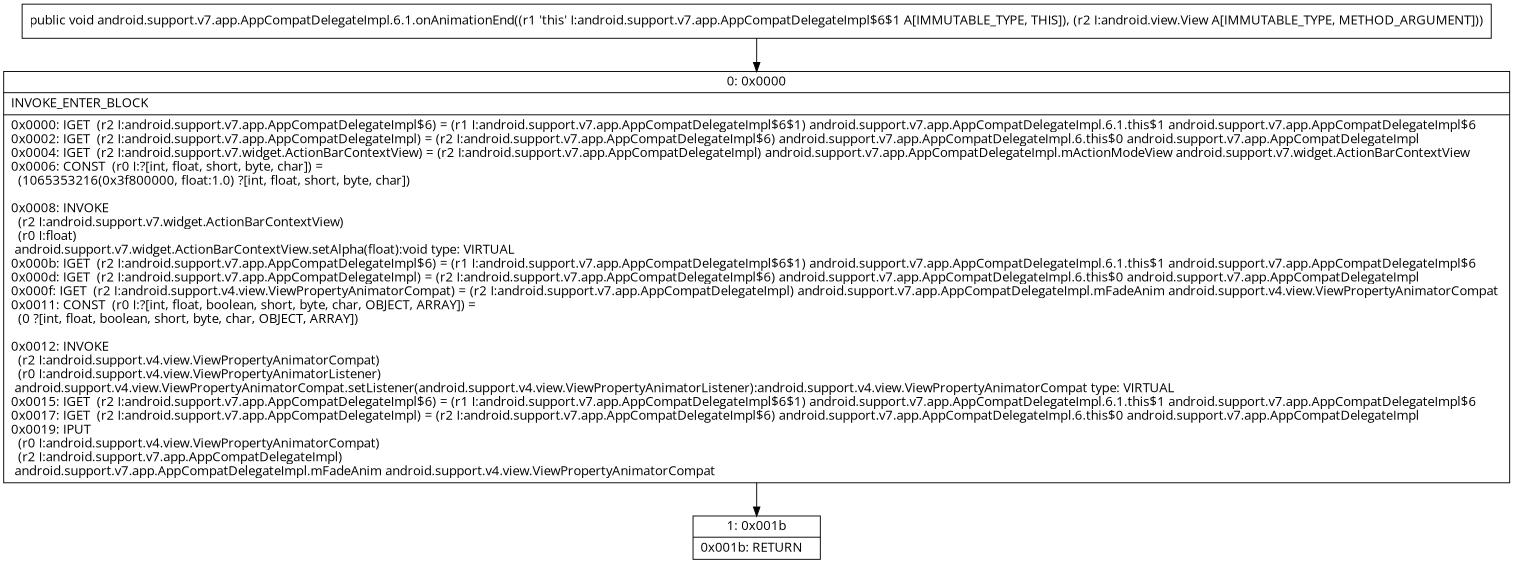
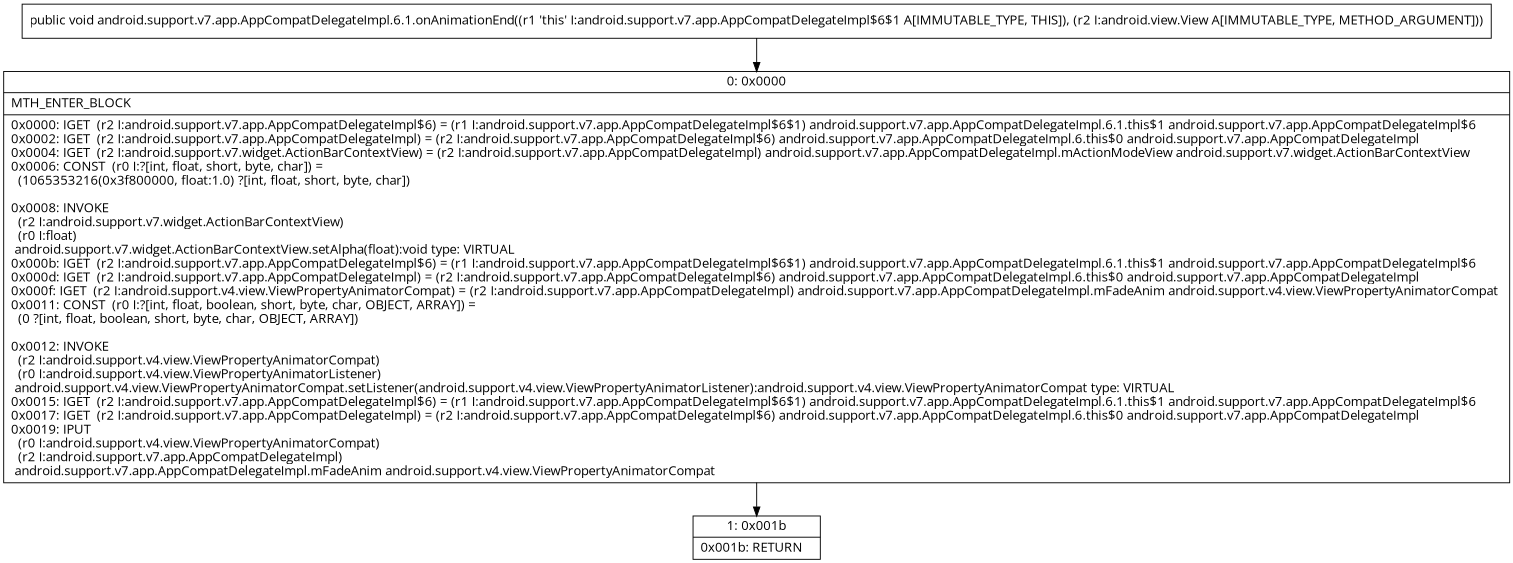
(80, 103) -> (71, 103)
